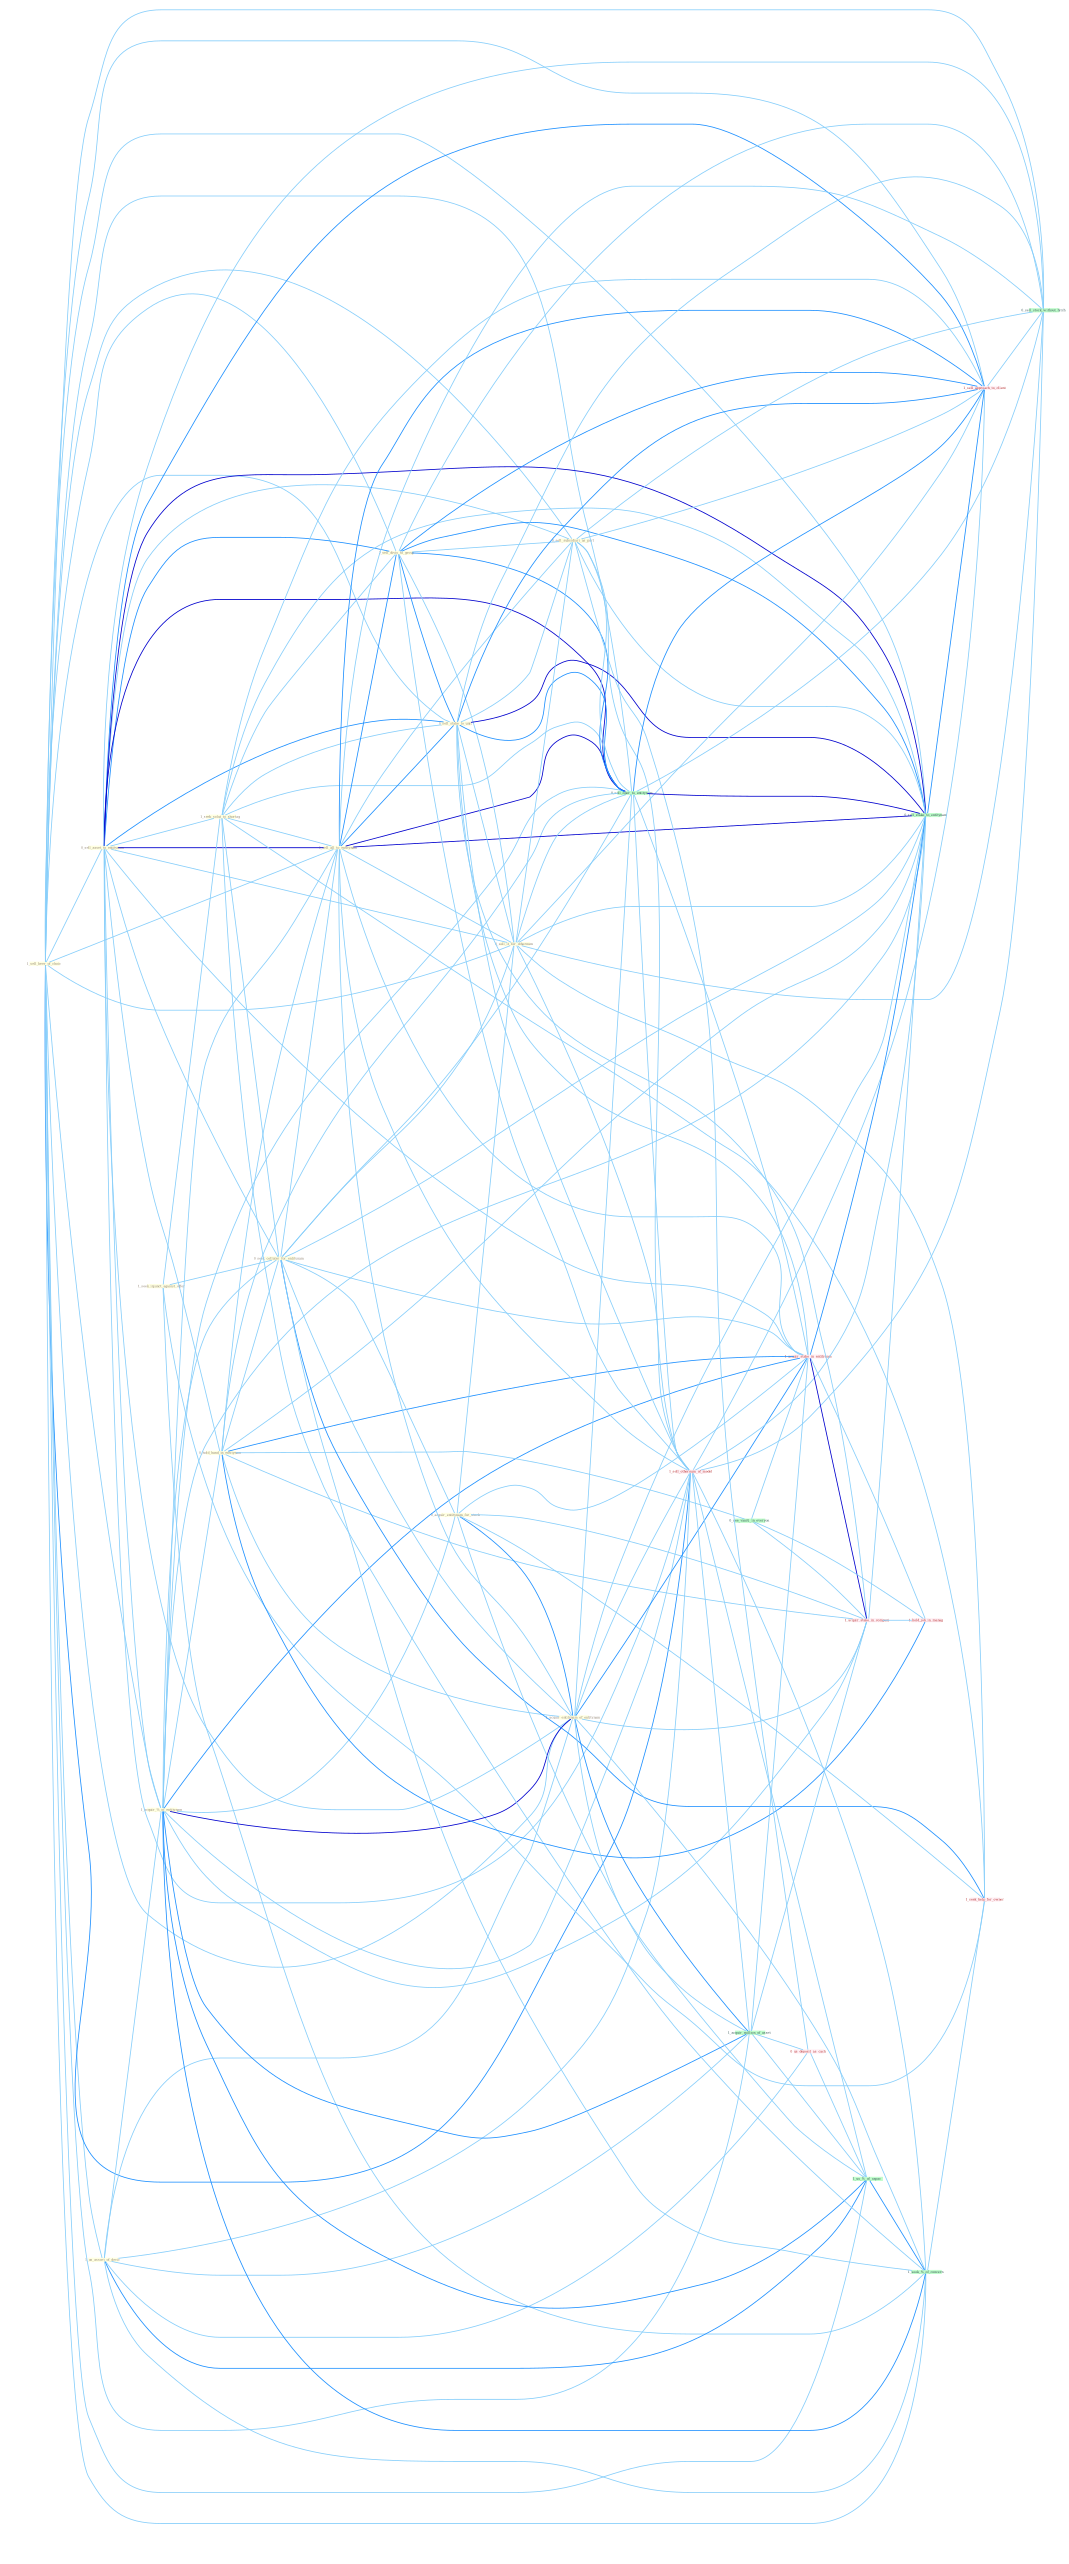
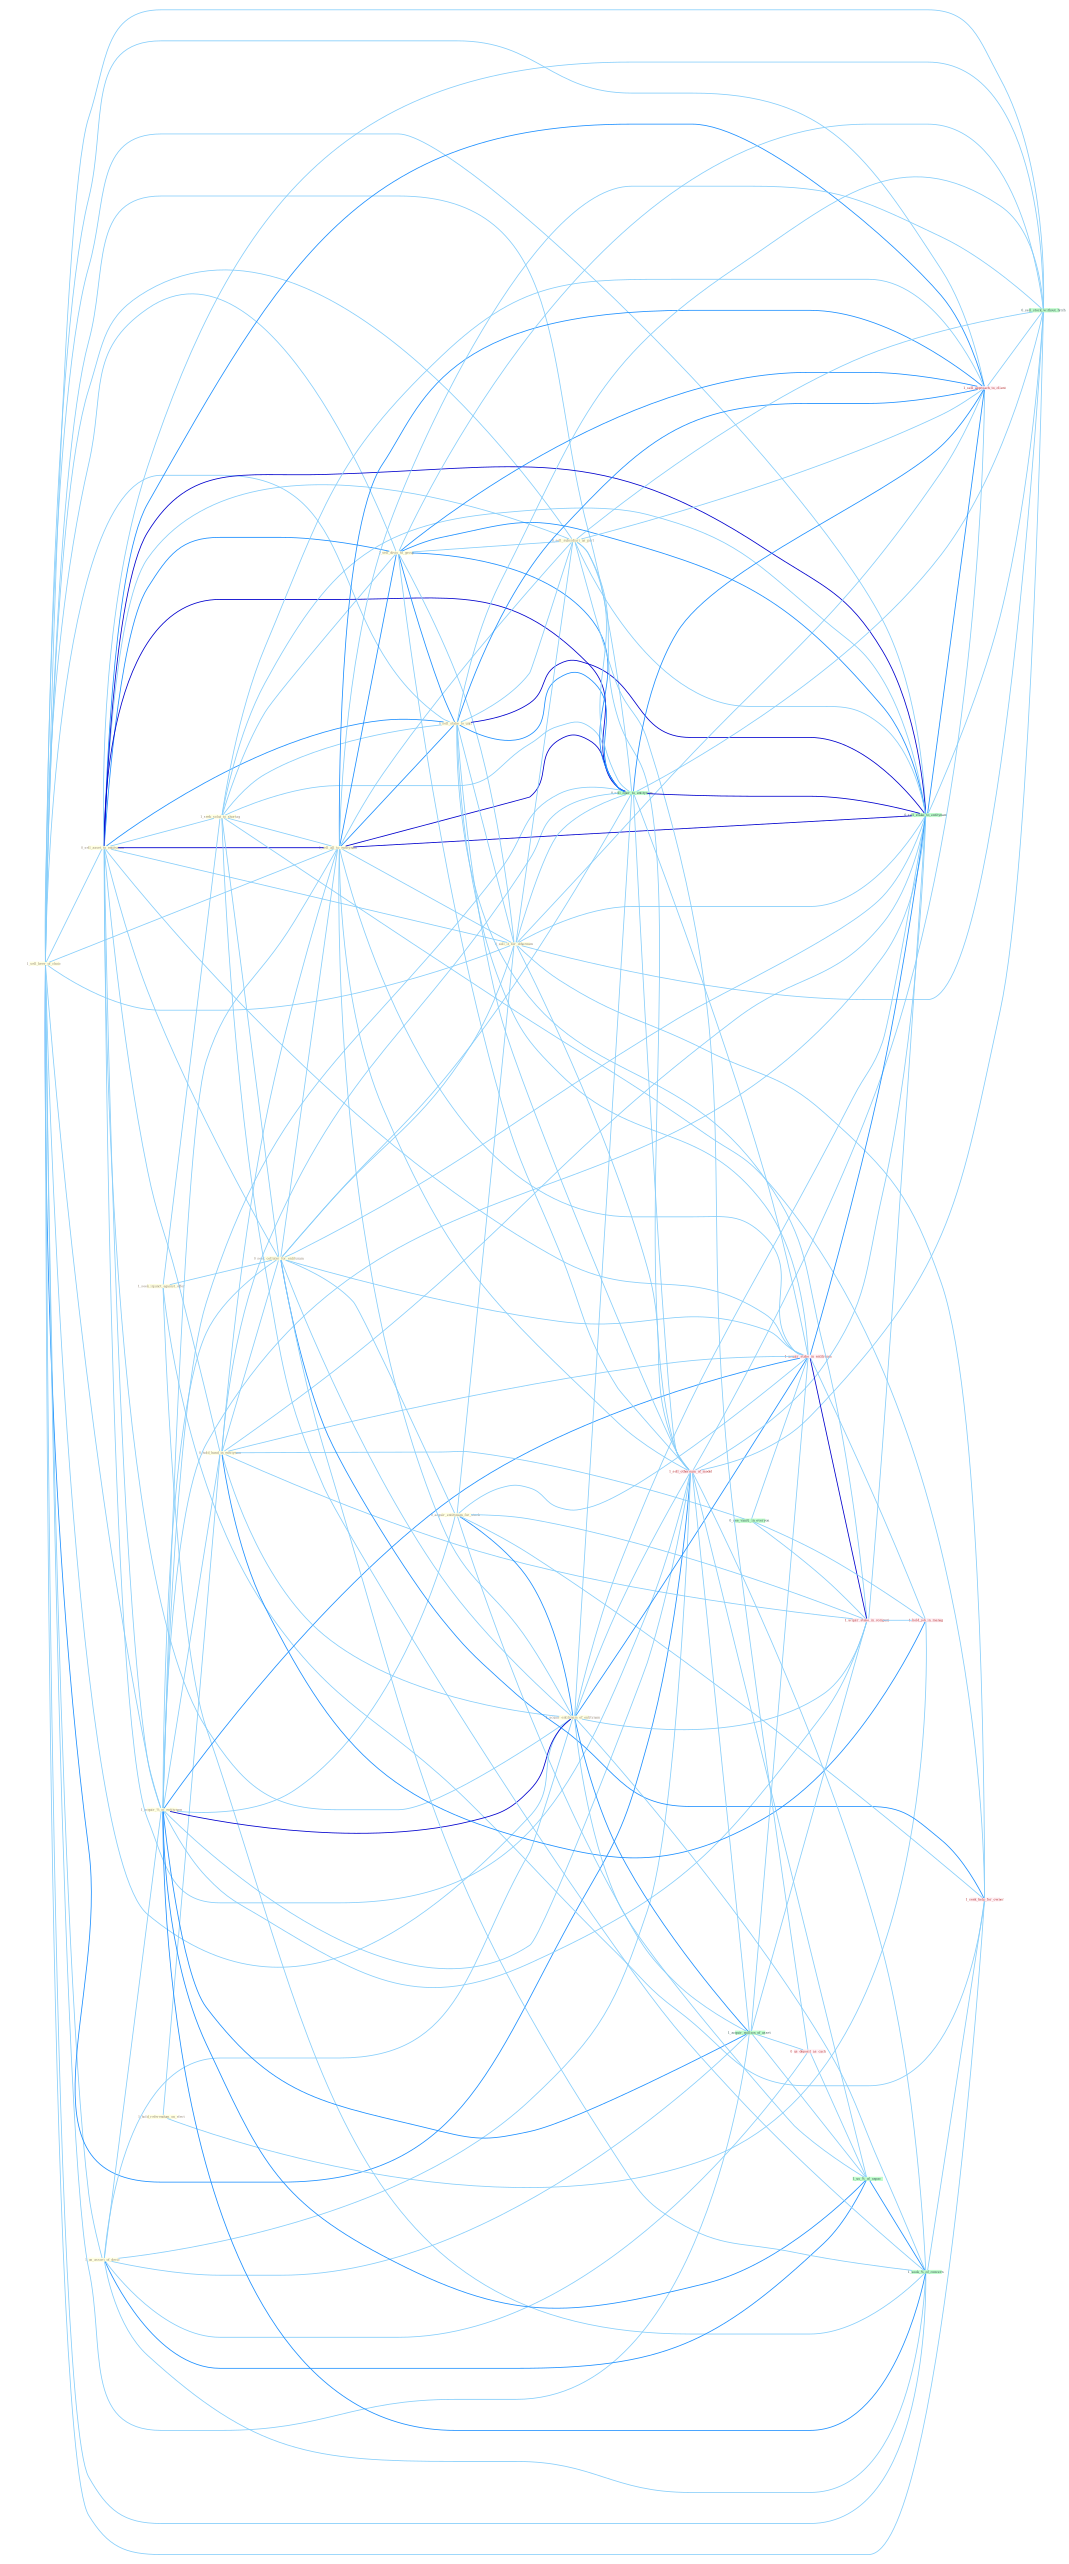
none -> (1011, 569)
(509, 1389) -> (509, 1389)
none -> (162, 2117)
(71, 2202) -> (81, 2473)
